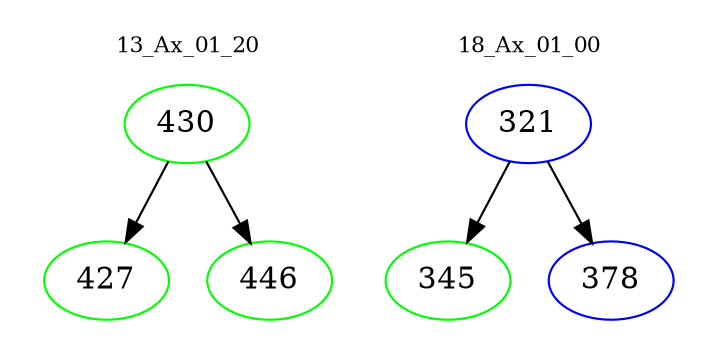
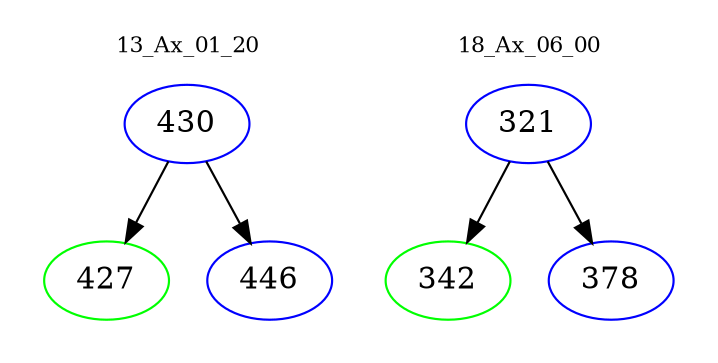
(530, 47) -> (530, 47)
(187, 124) -> (187, 124)
(270, 281) -> (270, 281)
(448, 281) -> (448, 281)
